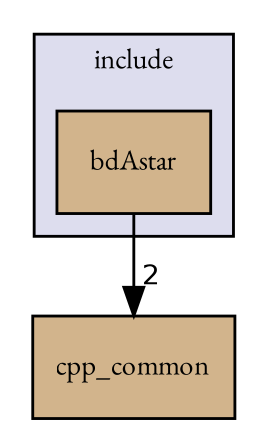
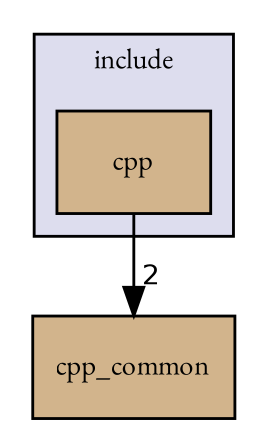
(134, 162) -> (134, 162)
